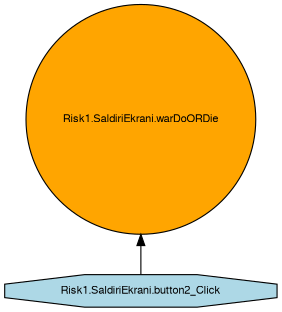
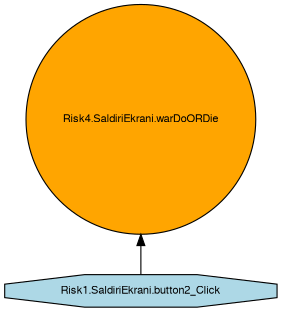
(141, 119) -> (141, 119)
